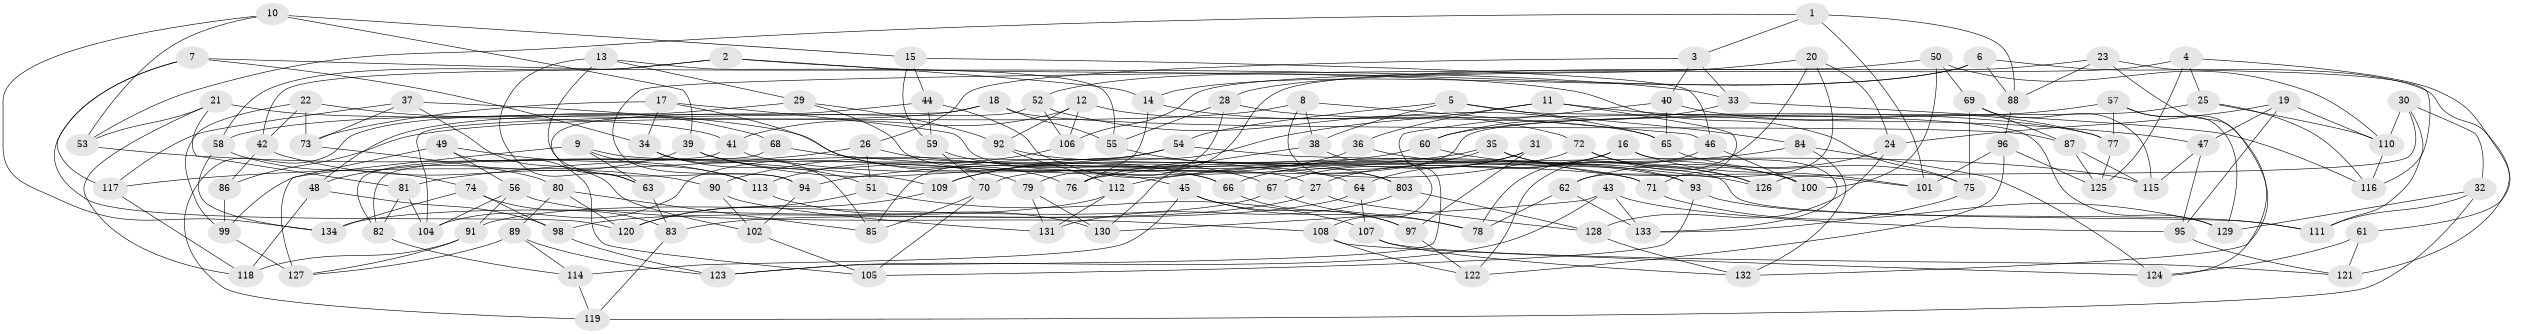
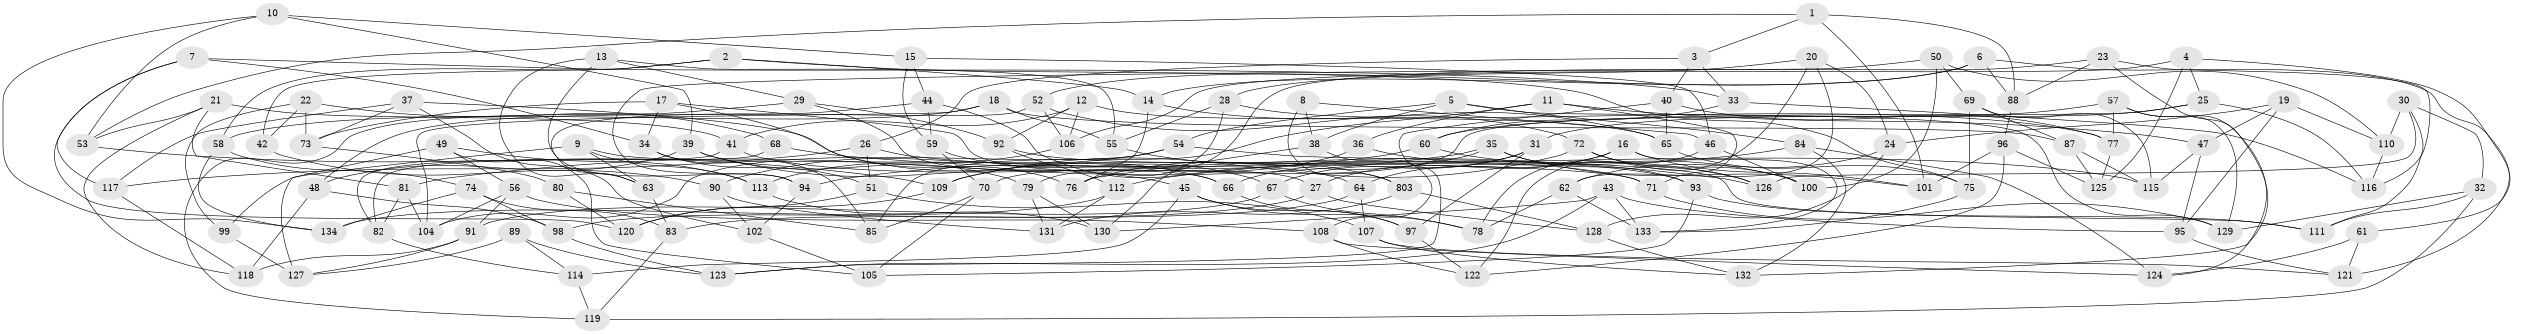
(2296, 120) -> (1867, 116)
(225, 189) -> none
(542, 206) -> none
